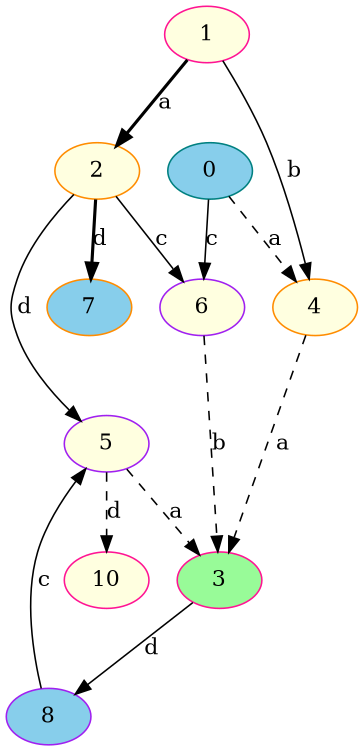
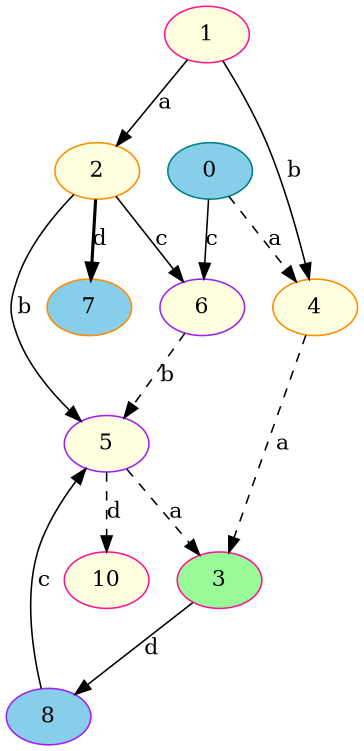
(157, 97) -> (157, 97)
(25, 307) -> (25, 307)
(210, 436) -> (159, 369)
